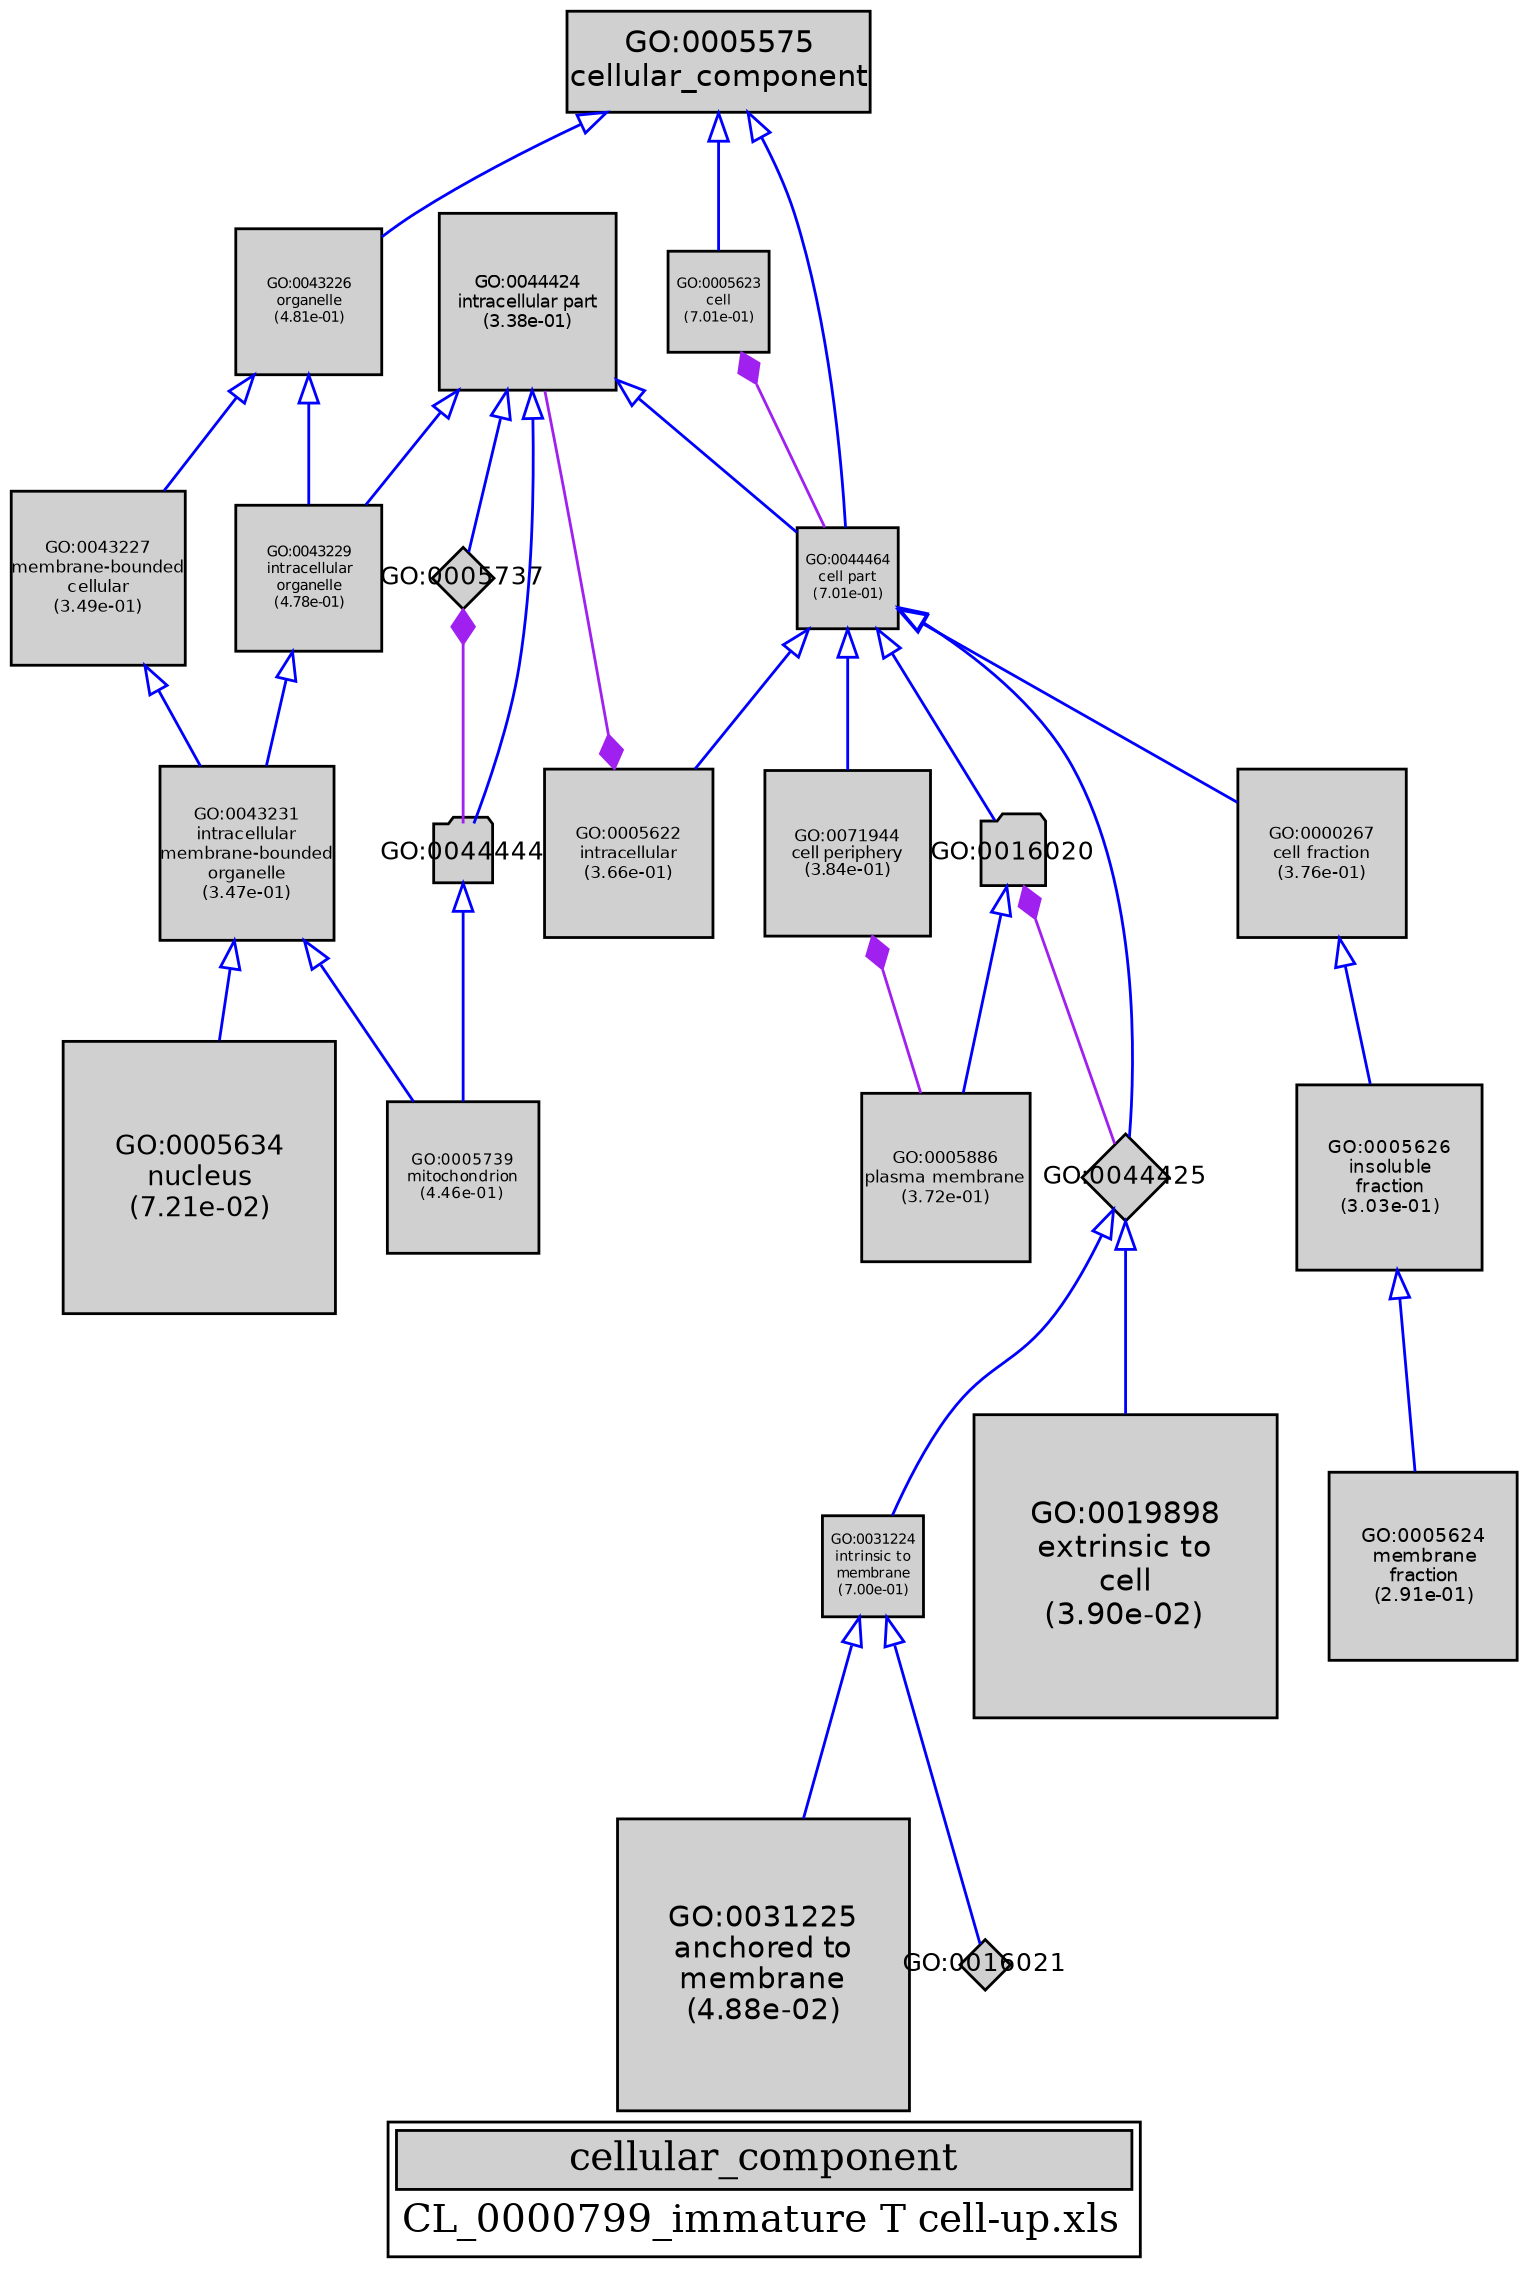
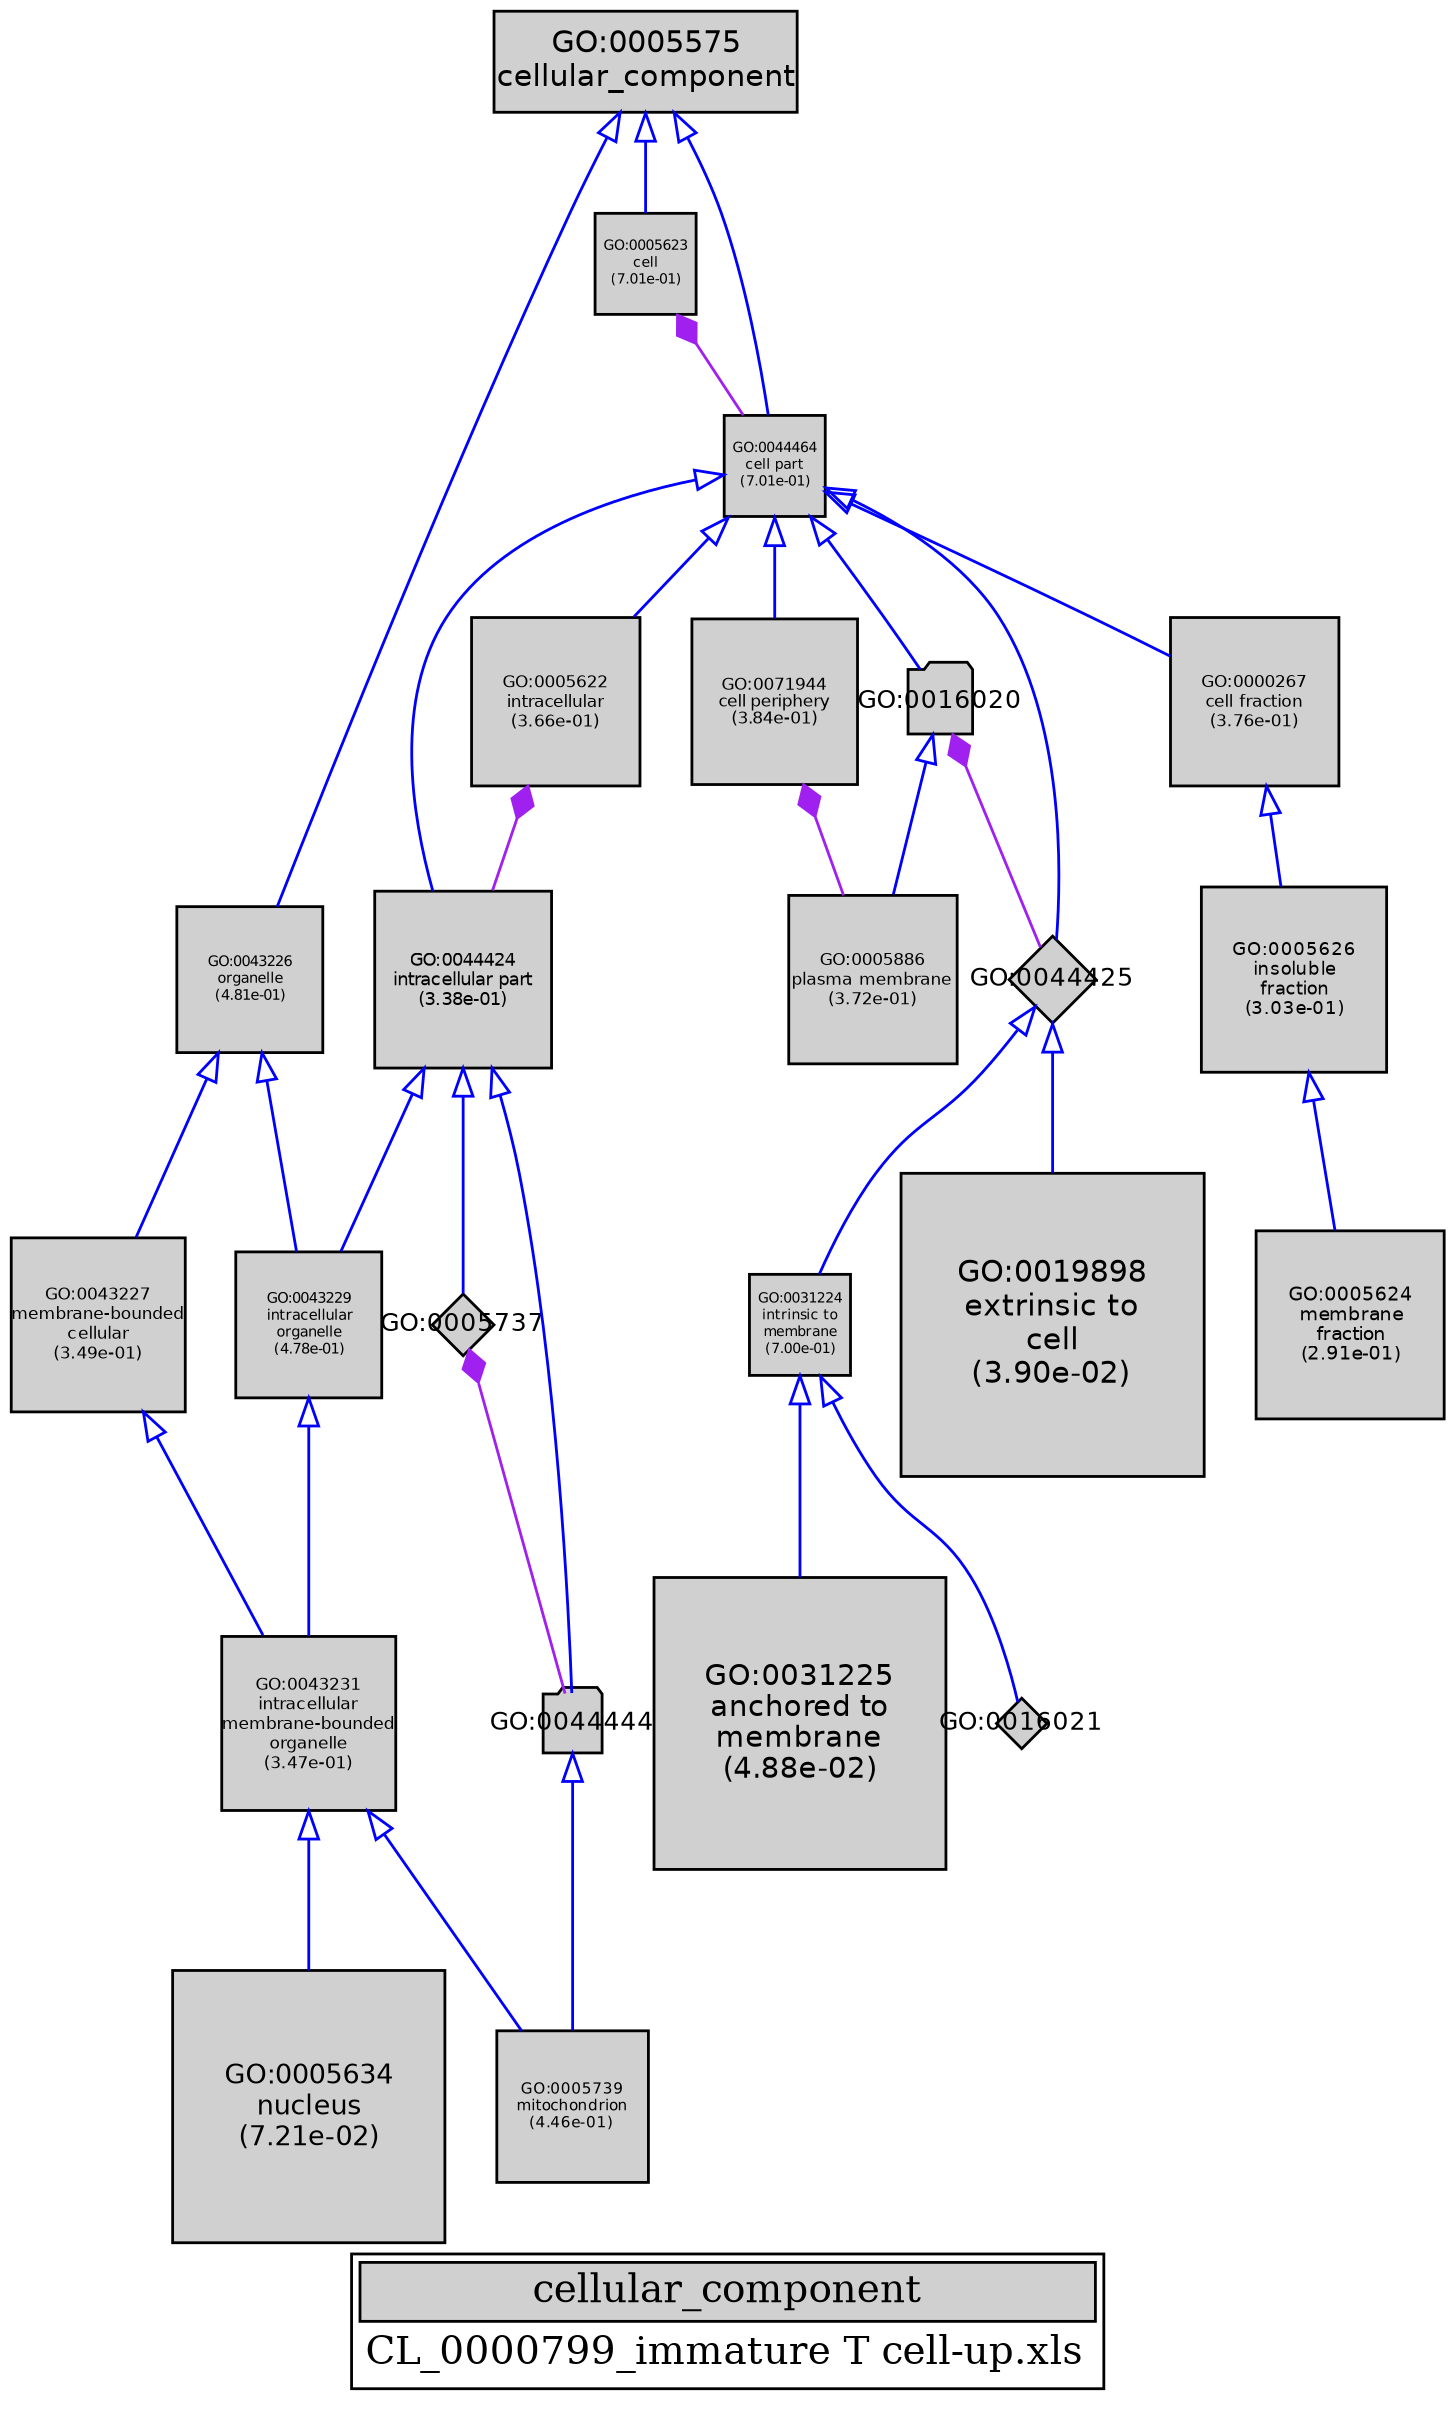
(718, 465) -> (449, 613)
